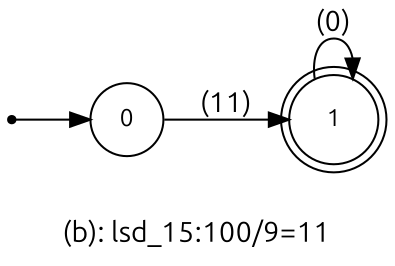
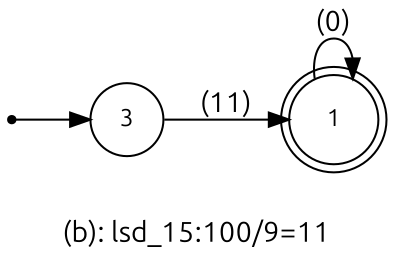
(127, 120) -> (127, 120)
